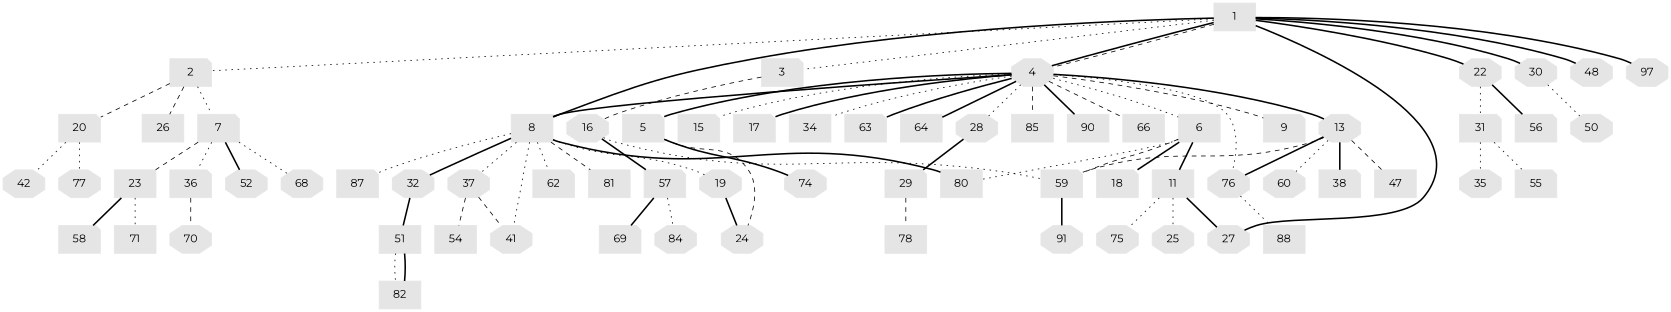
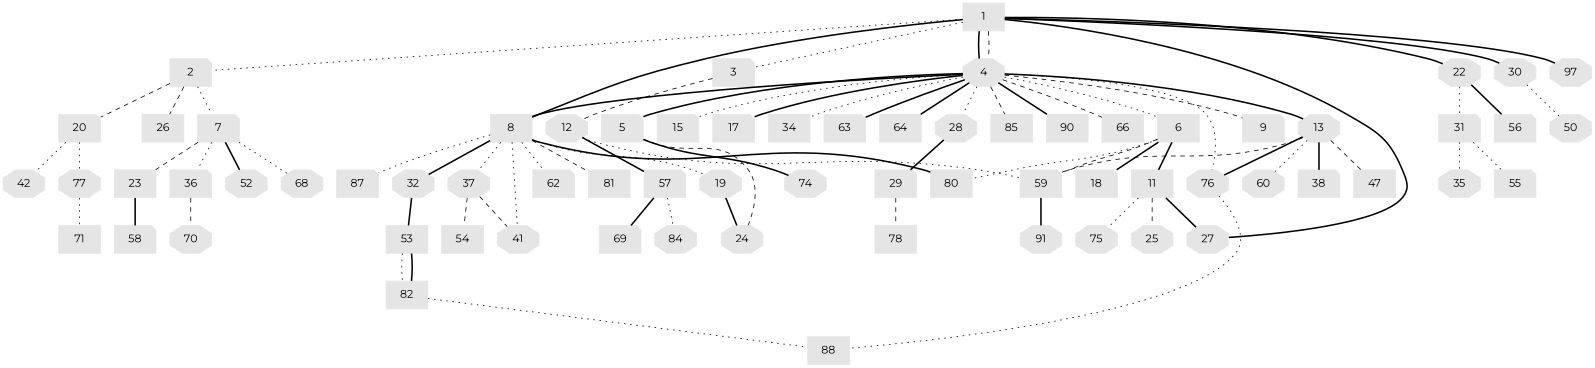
(1592, 73) -> none
(588, 128) -> (567, 128)
(135, 212) -> (80, 212)
(1173, 212) -> (1152, 212)
(400, 239) -> (407, 239)
none -> (618, 323)
